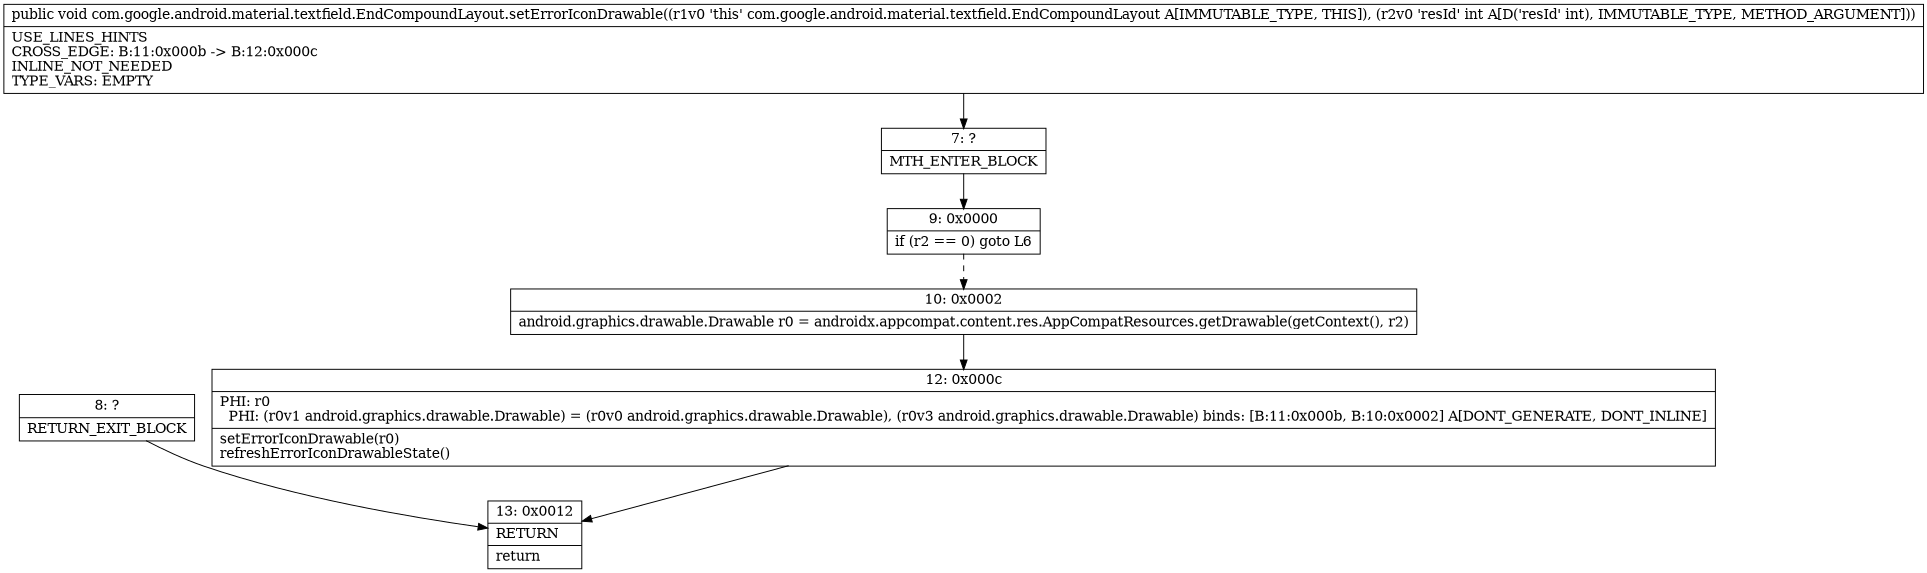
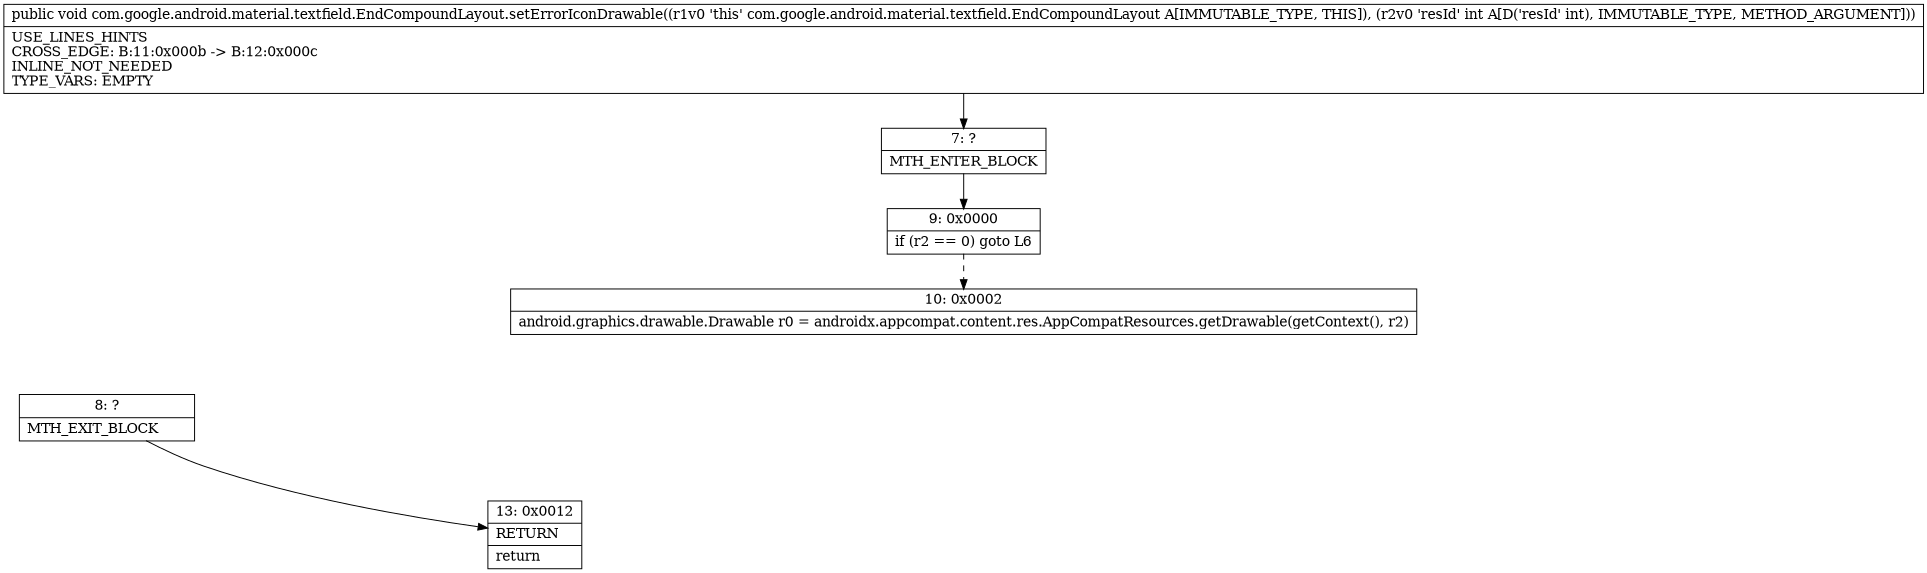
(964, 418) -> none
(107, 429) -> (93, 429)
